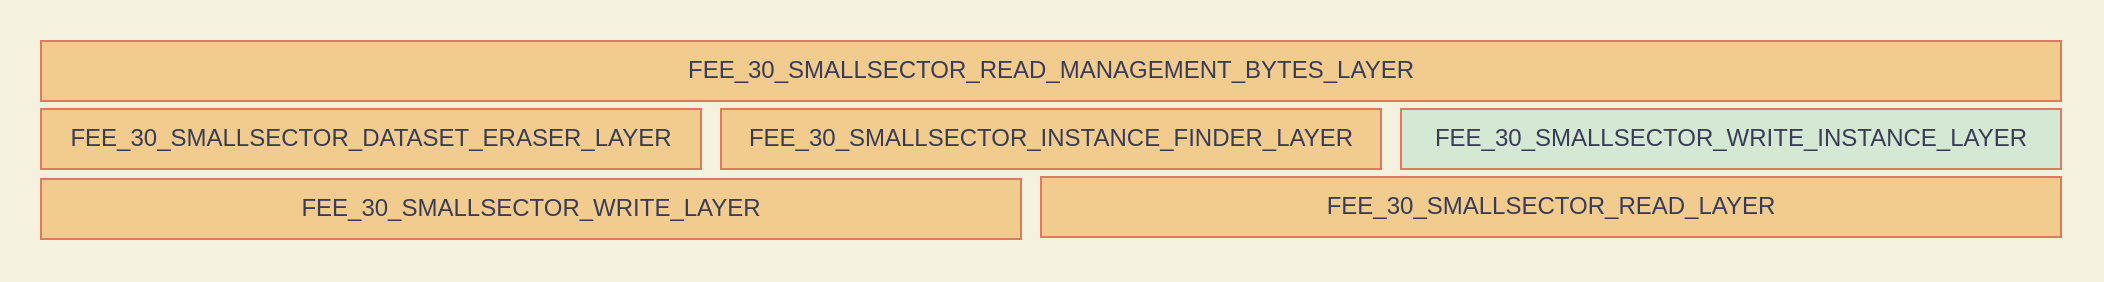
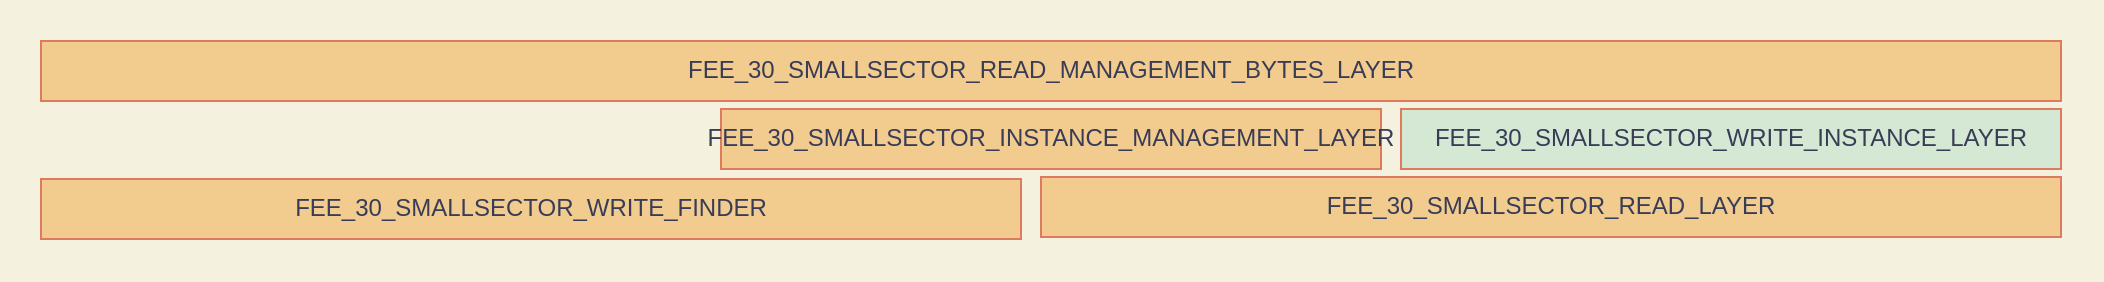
(371, 139) -> none
(1052, 139) -> (1052, 139)
(532, 209) -> (532, 209)
